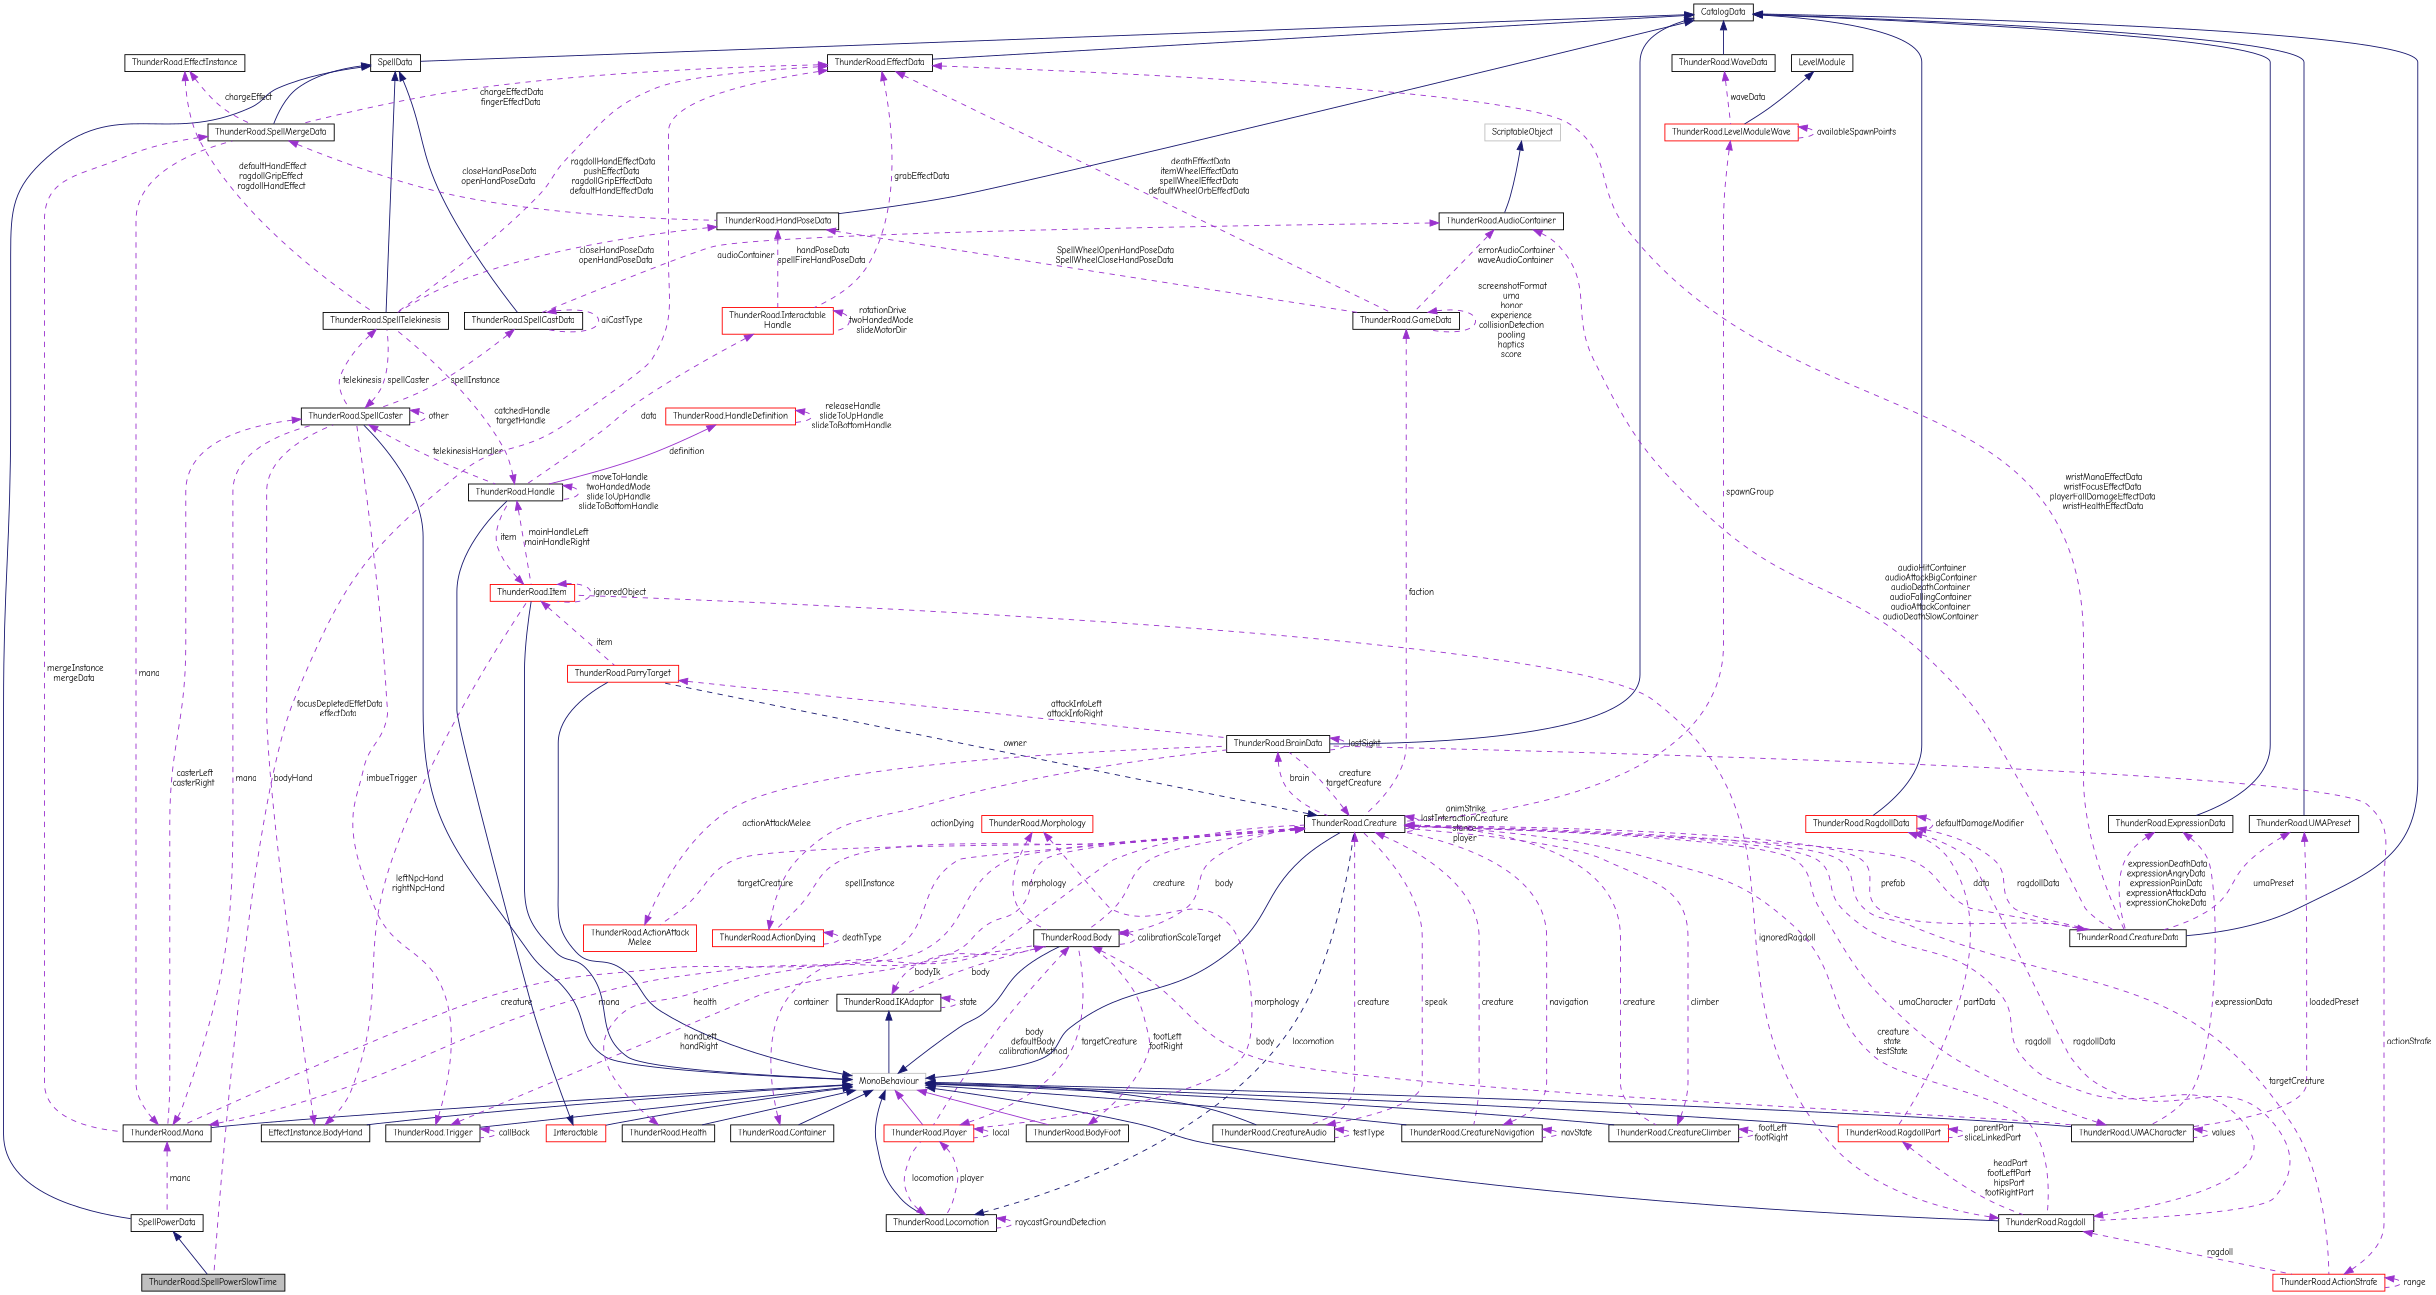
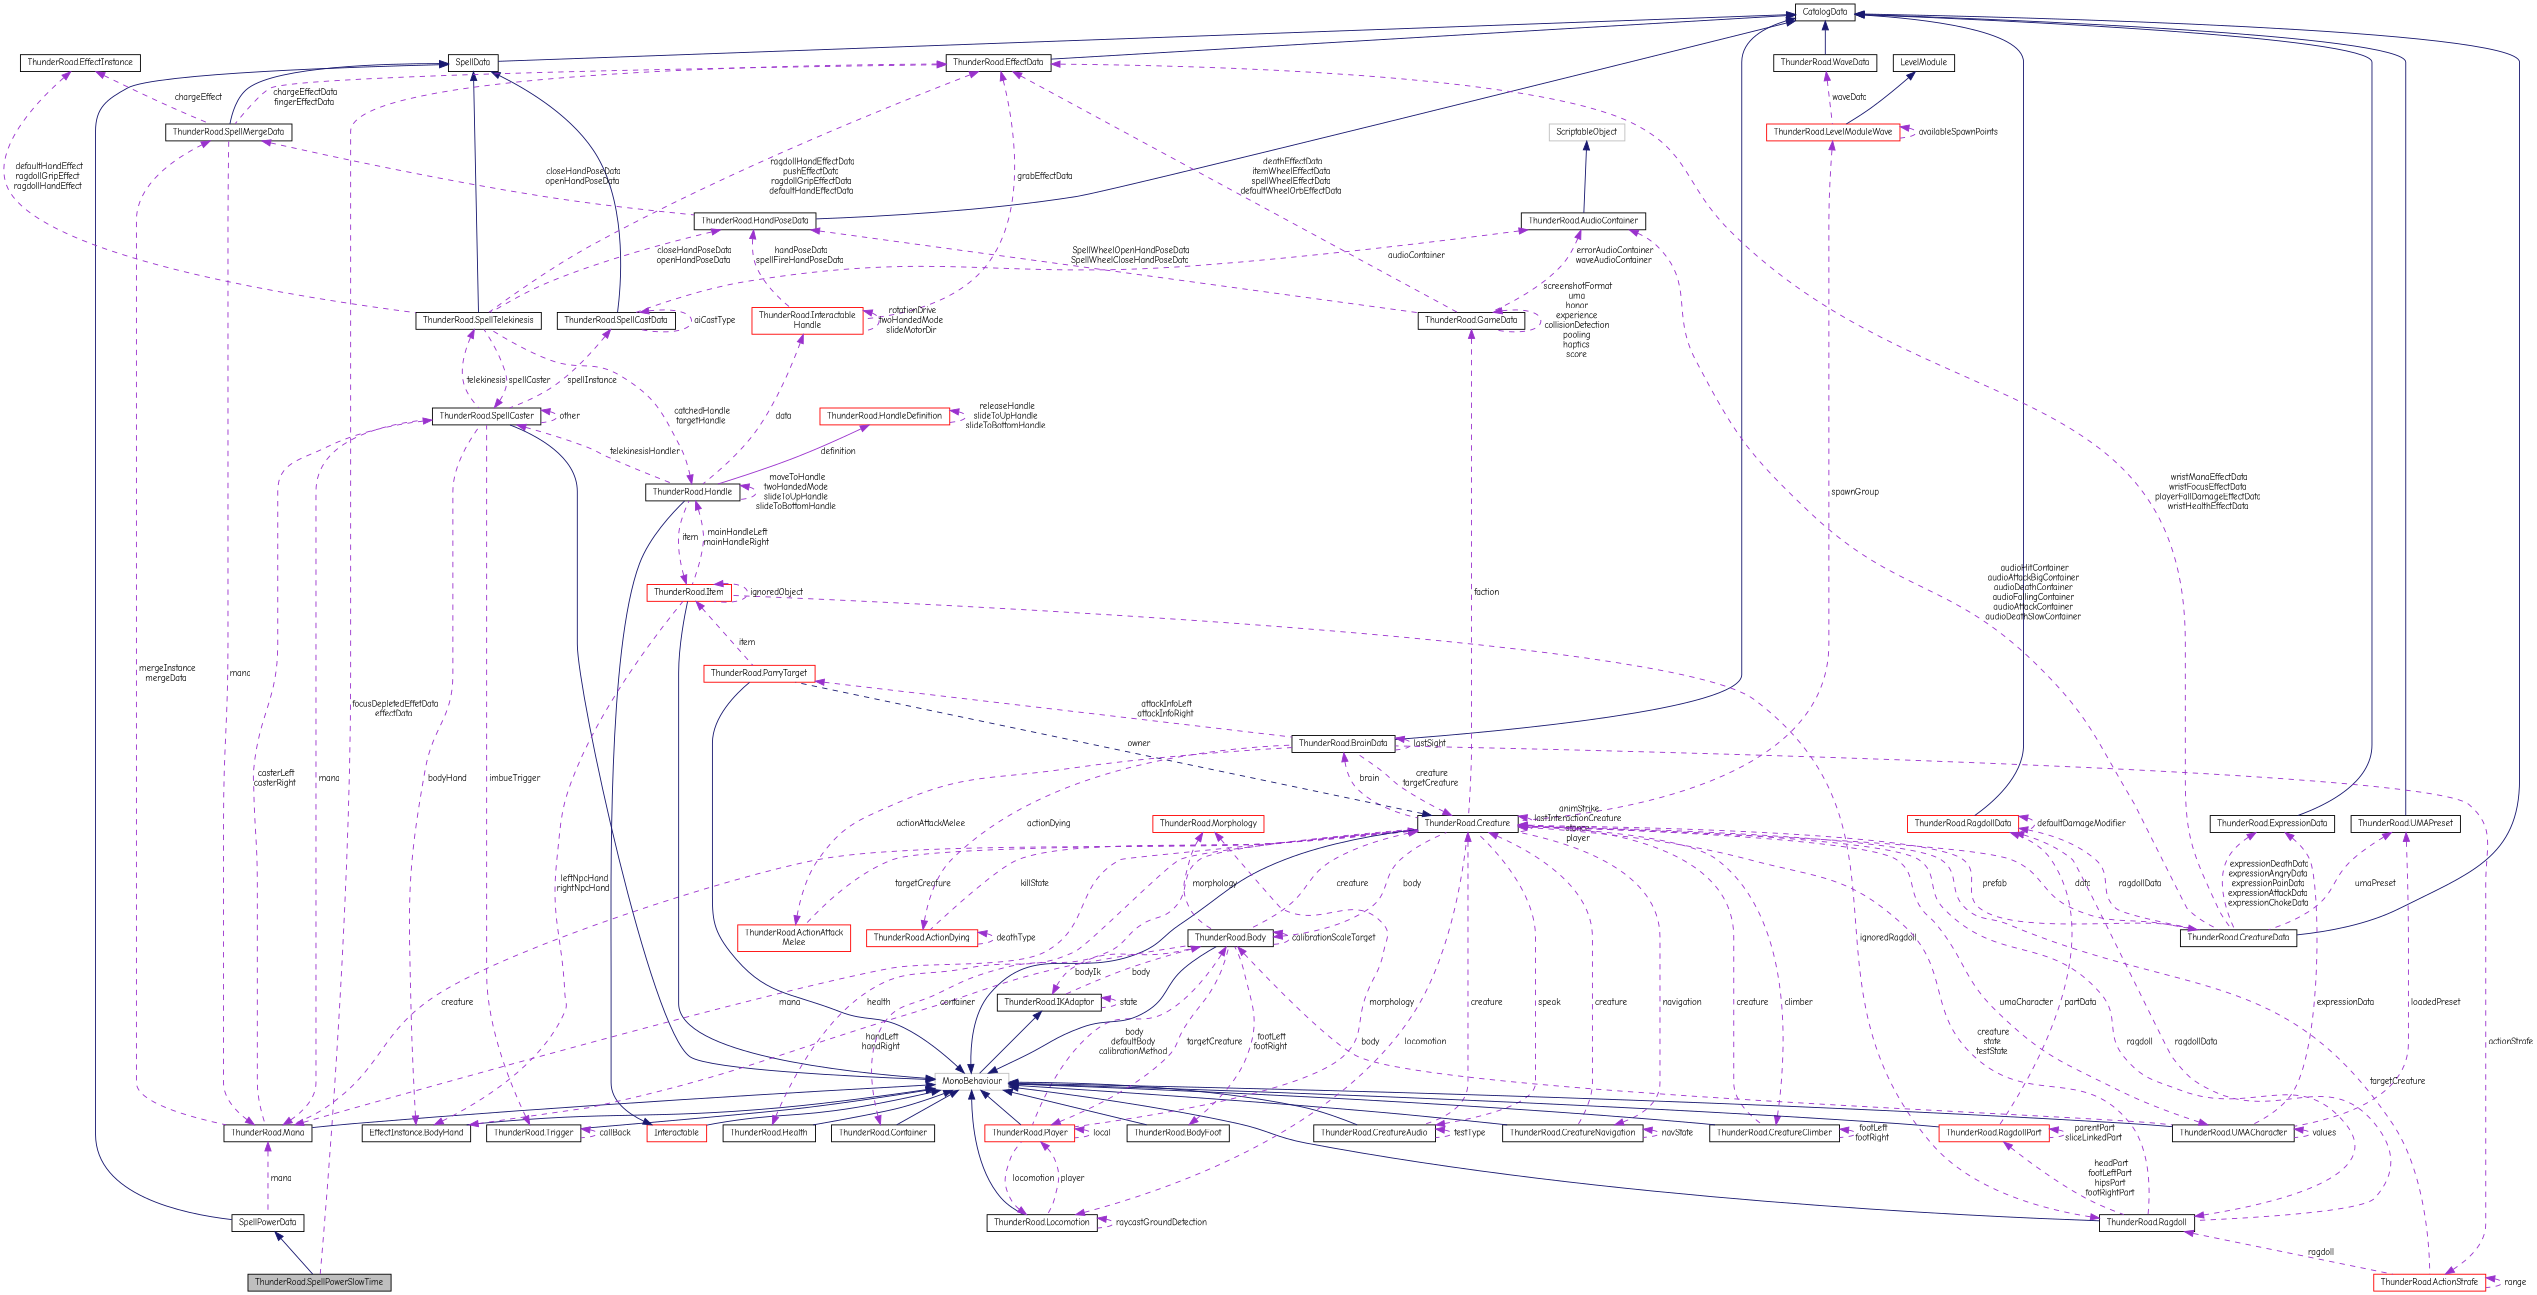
(869, 884) -> (1034, 884)
(738, 1004) -> (834, 1038)
(1248, 1077) -> (1356, 1078)
(987, 1109) -> (1076, 1108)
(912, 1111) -> (1004, 1110)
